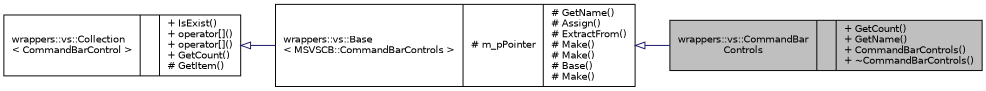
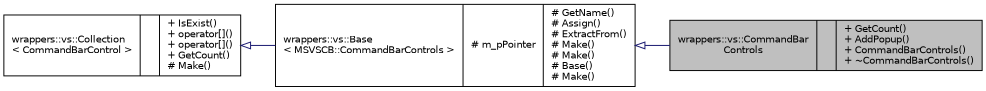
(876, 40) -> (877, 40)
(196, 66) -> (189, 66)
